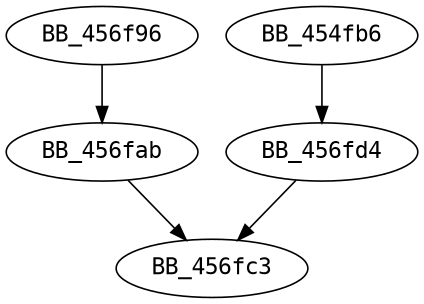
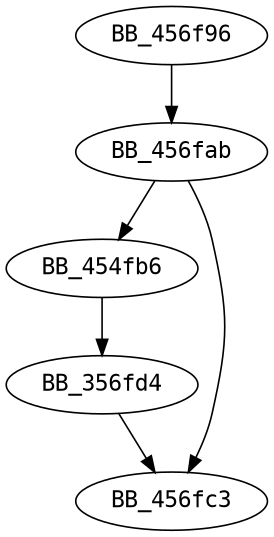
(322, 152) -> (102, 385)
none -> (141, 203)
